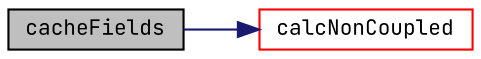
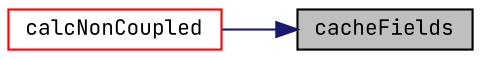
(211, 30) -> (249, 30)
